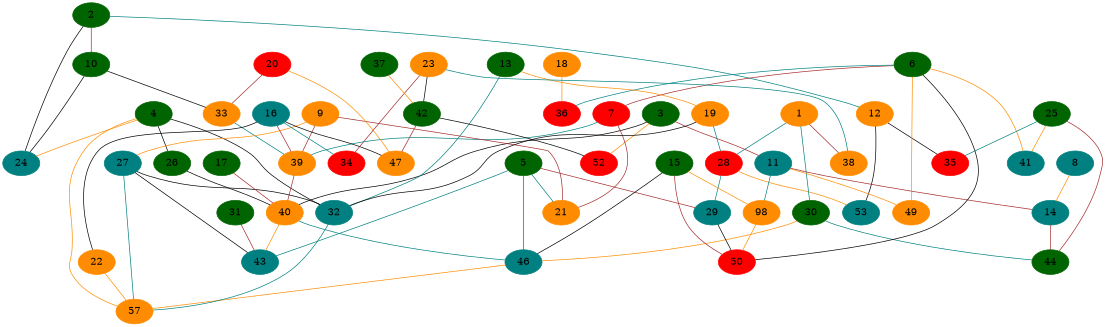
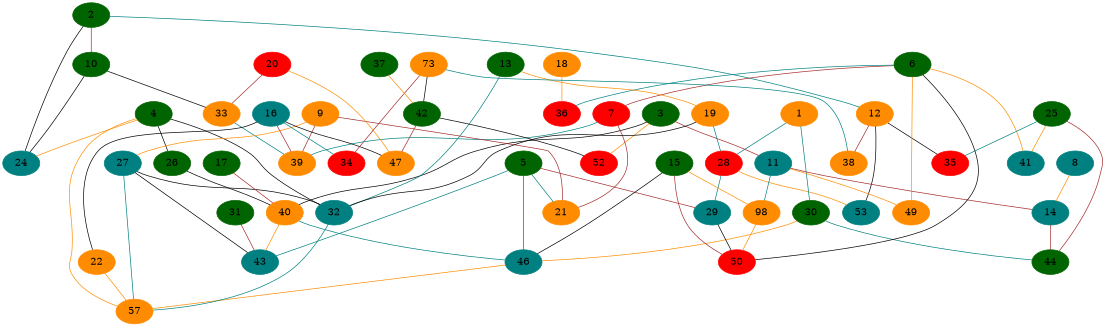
(429, 64) -> (429, 64)
(824, 139) -> (862, 139)
(292, 184) -> none
